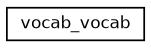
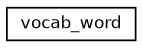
(76, 24) -> (71, 24)
